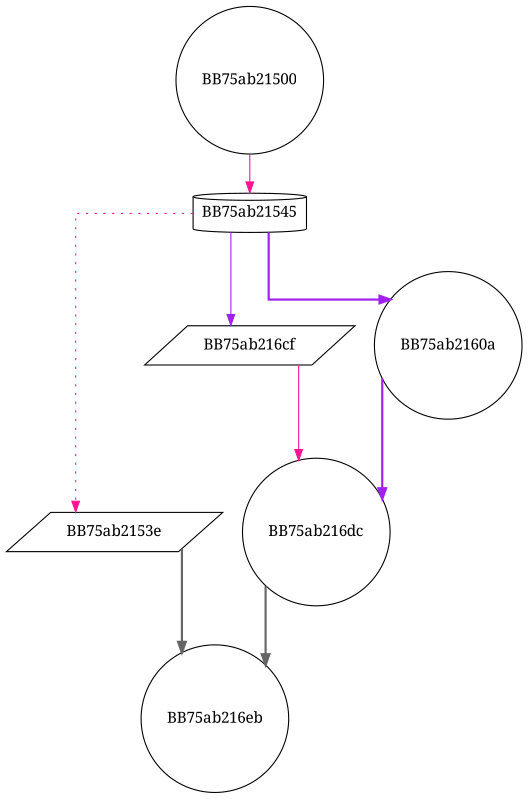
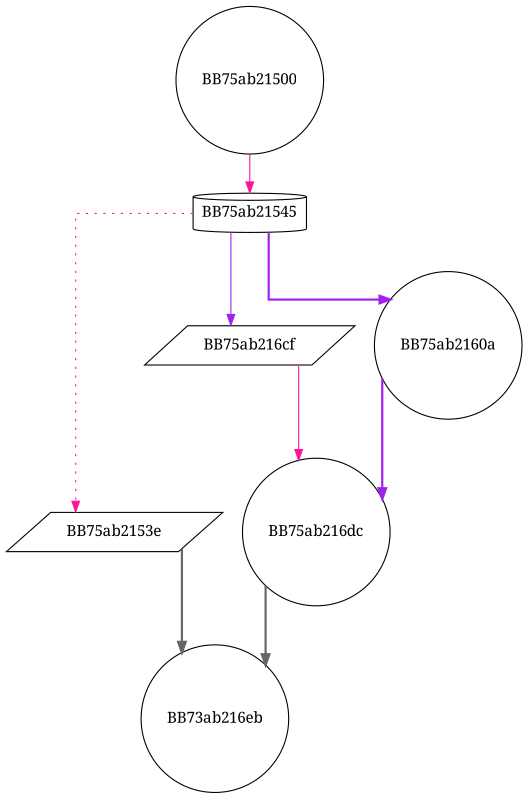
(215, 719) -> (215, 719)
